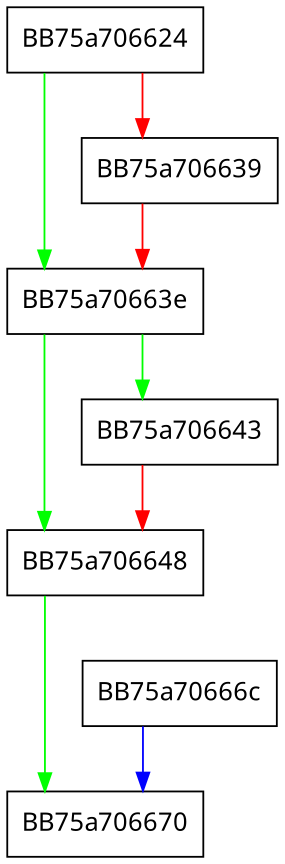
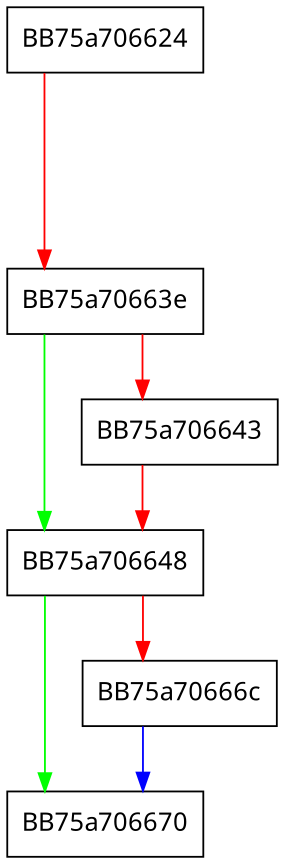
(44, 162) -> (44, 162)
(180, 171) -> none
(142, 357) -> (142, 357)
none -> (143, 619)
